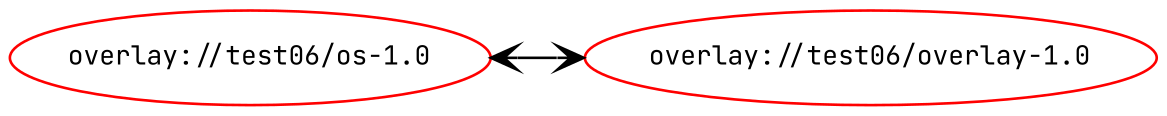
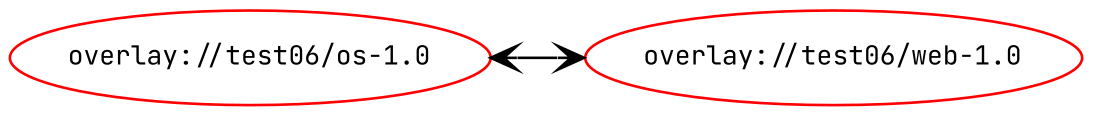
(871, 58) -> (834, 58)
